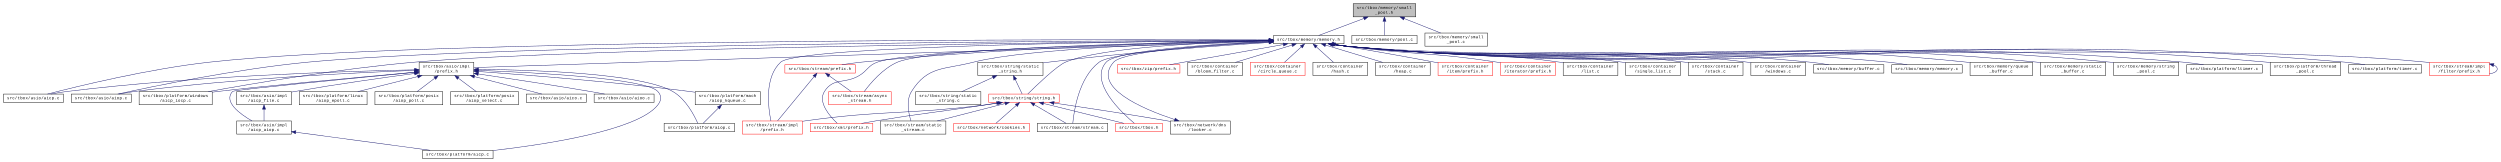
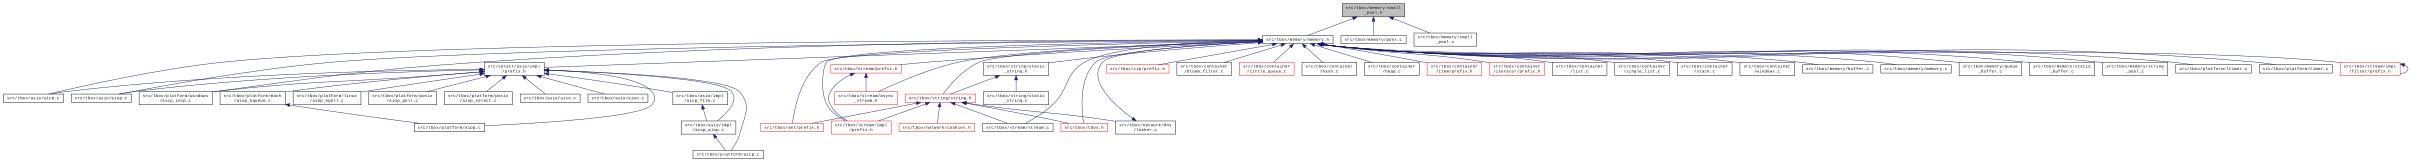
(446, 69) -> (514, 69)
(2305, 69) -> none
(913, 128) -> none
